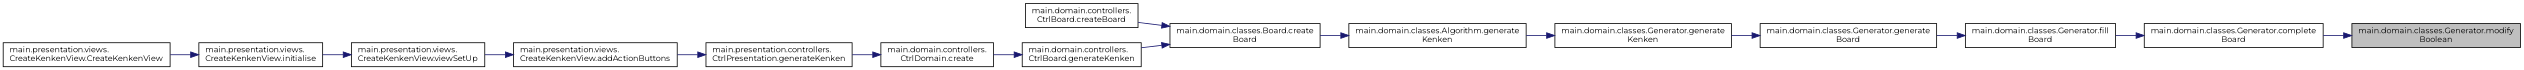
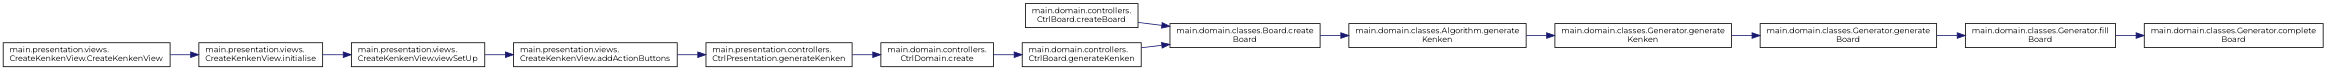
(2436, 36) -> none
